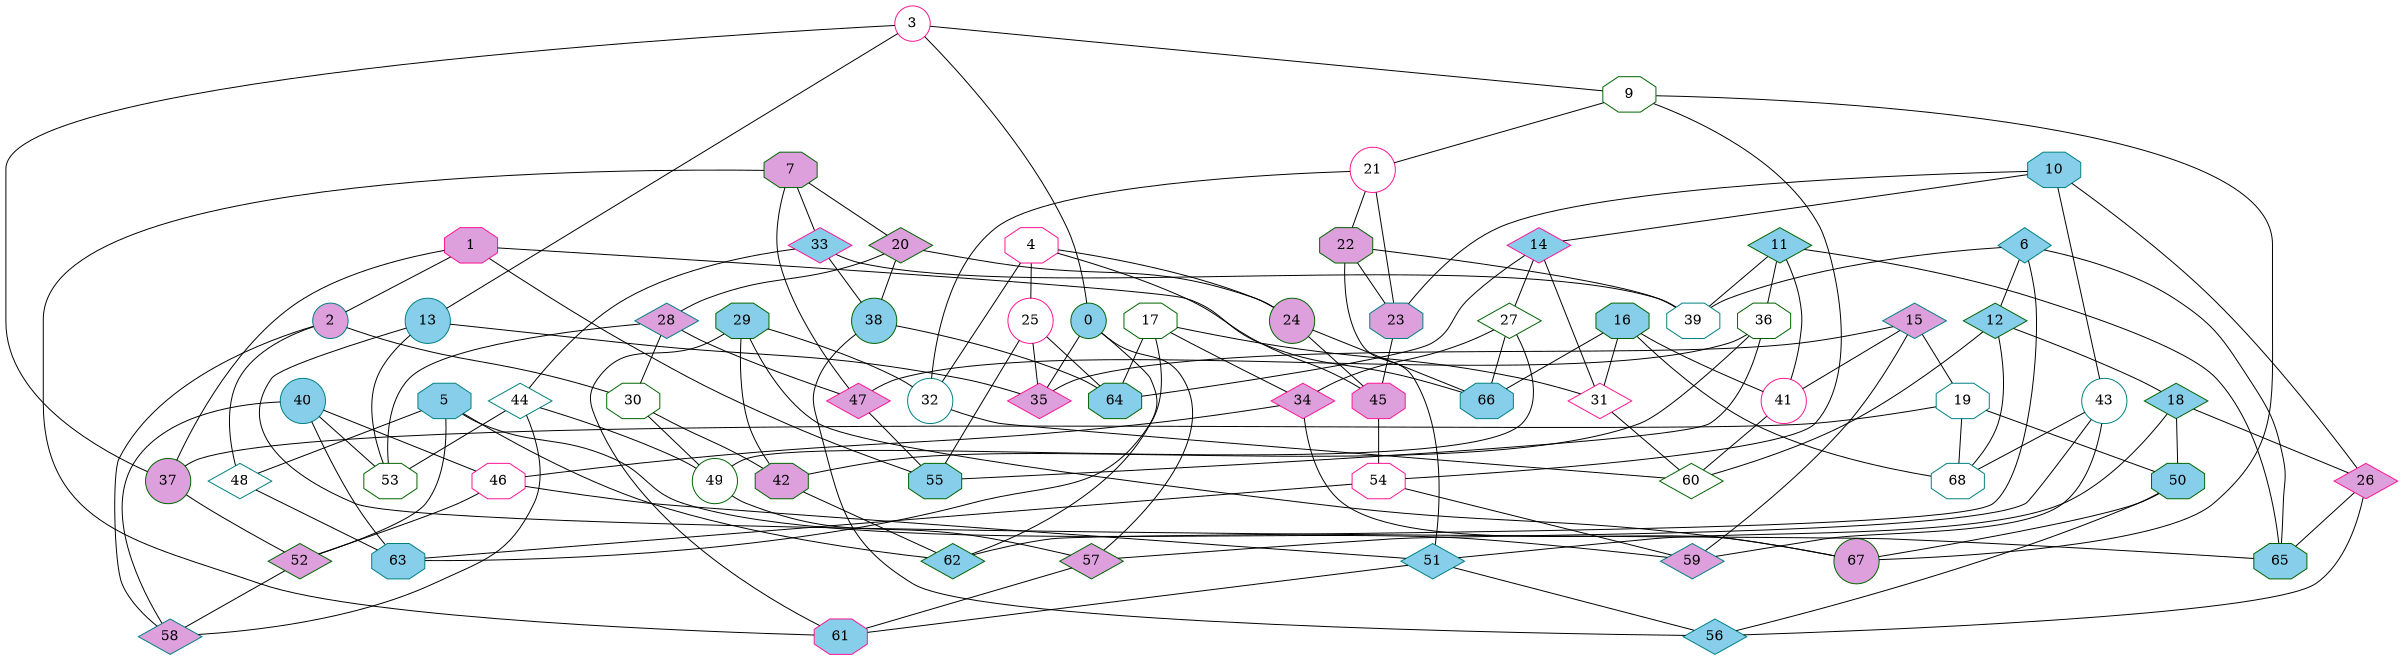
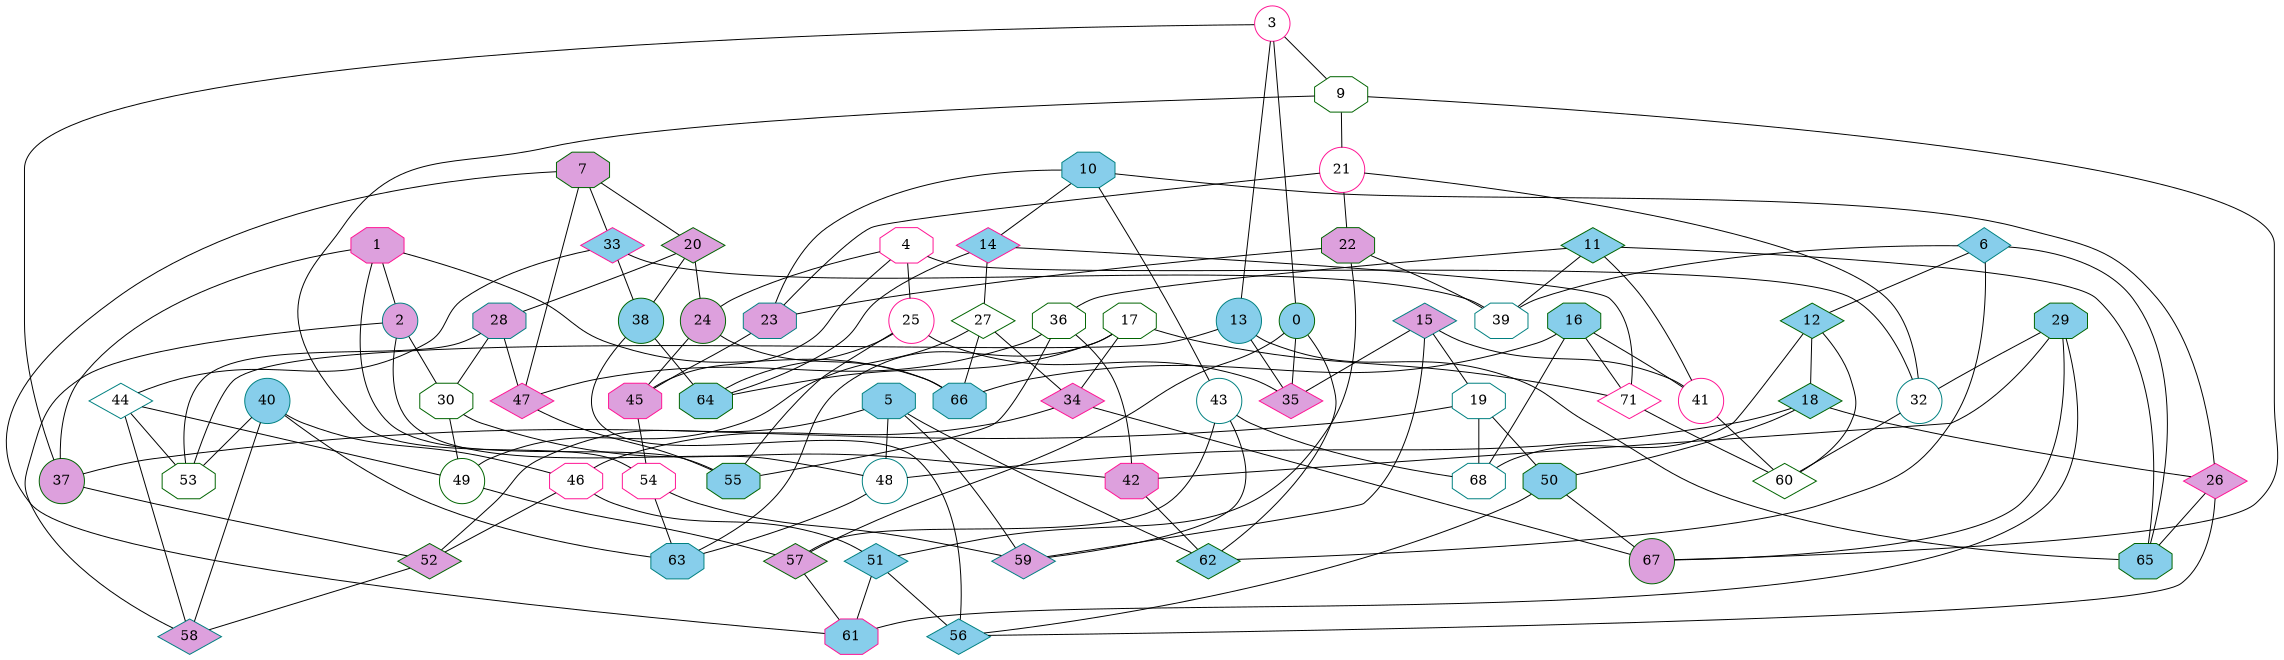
(667, 321) -> (499, 321)
(1600, 401) -> (1629, 401)
(240, 481) -> (885, 481)
(782, 481) -> (1132, 481)
(1831, 533) -> (1350, 450)
